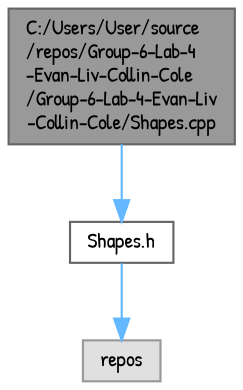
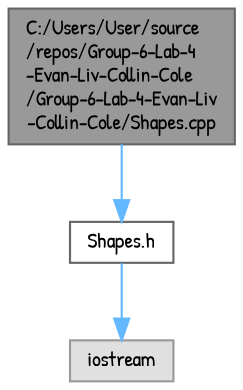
(122, 361) -> (122, 361)
